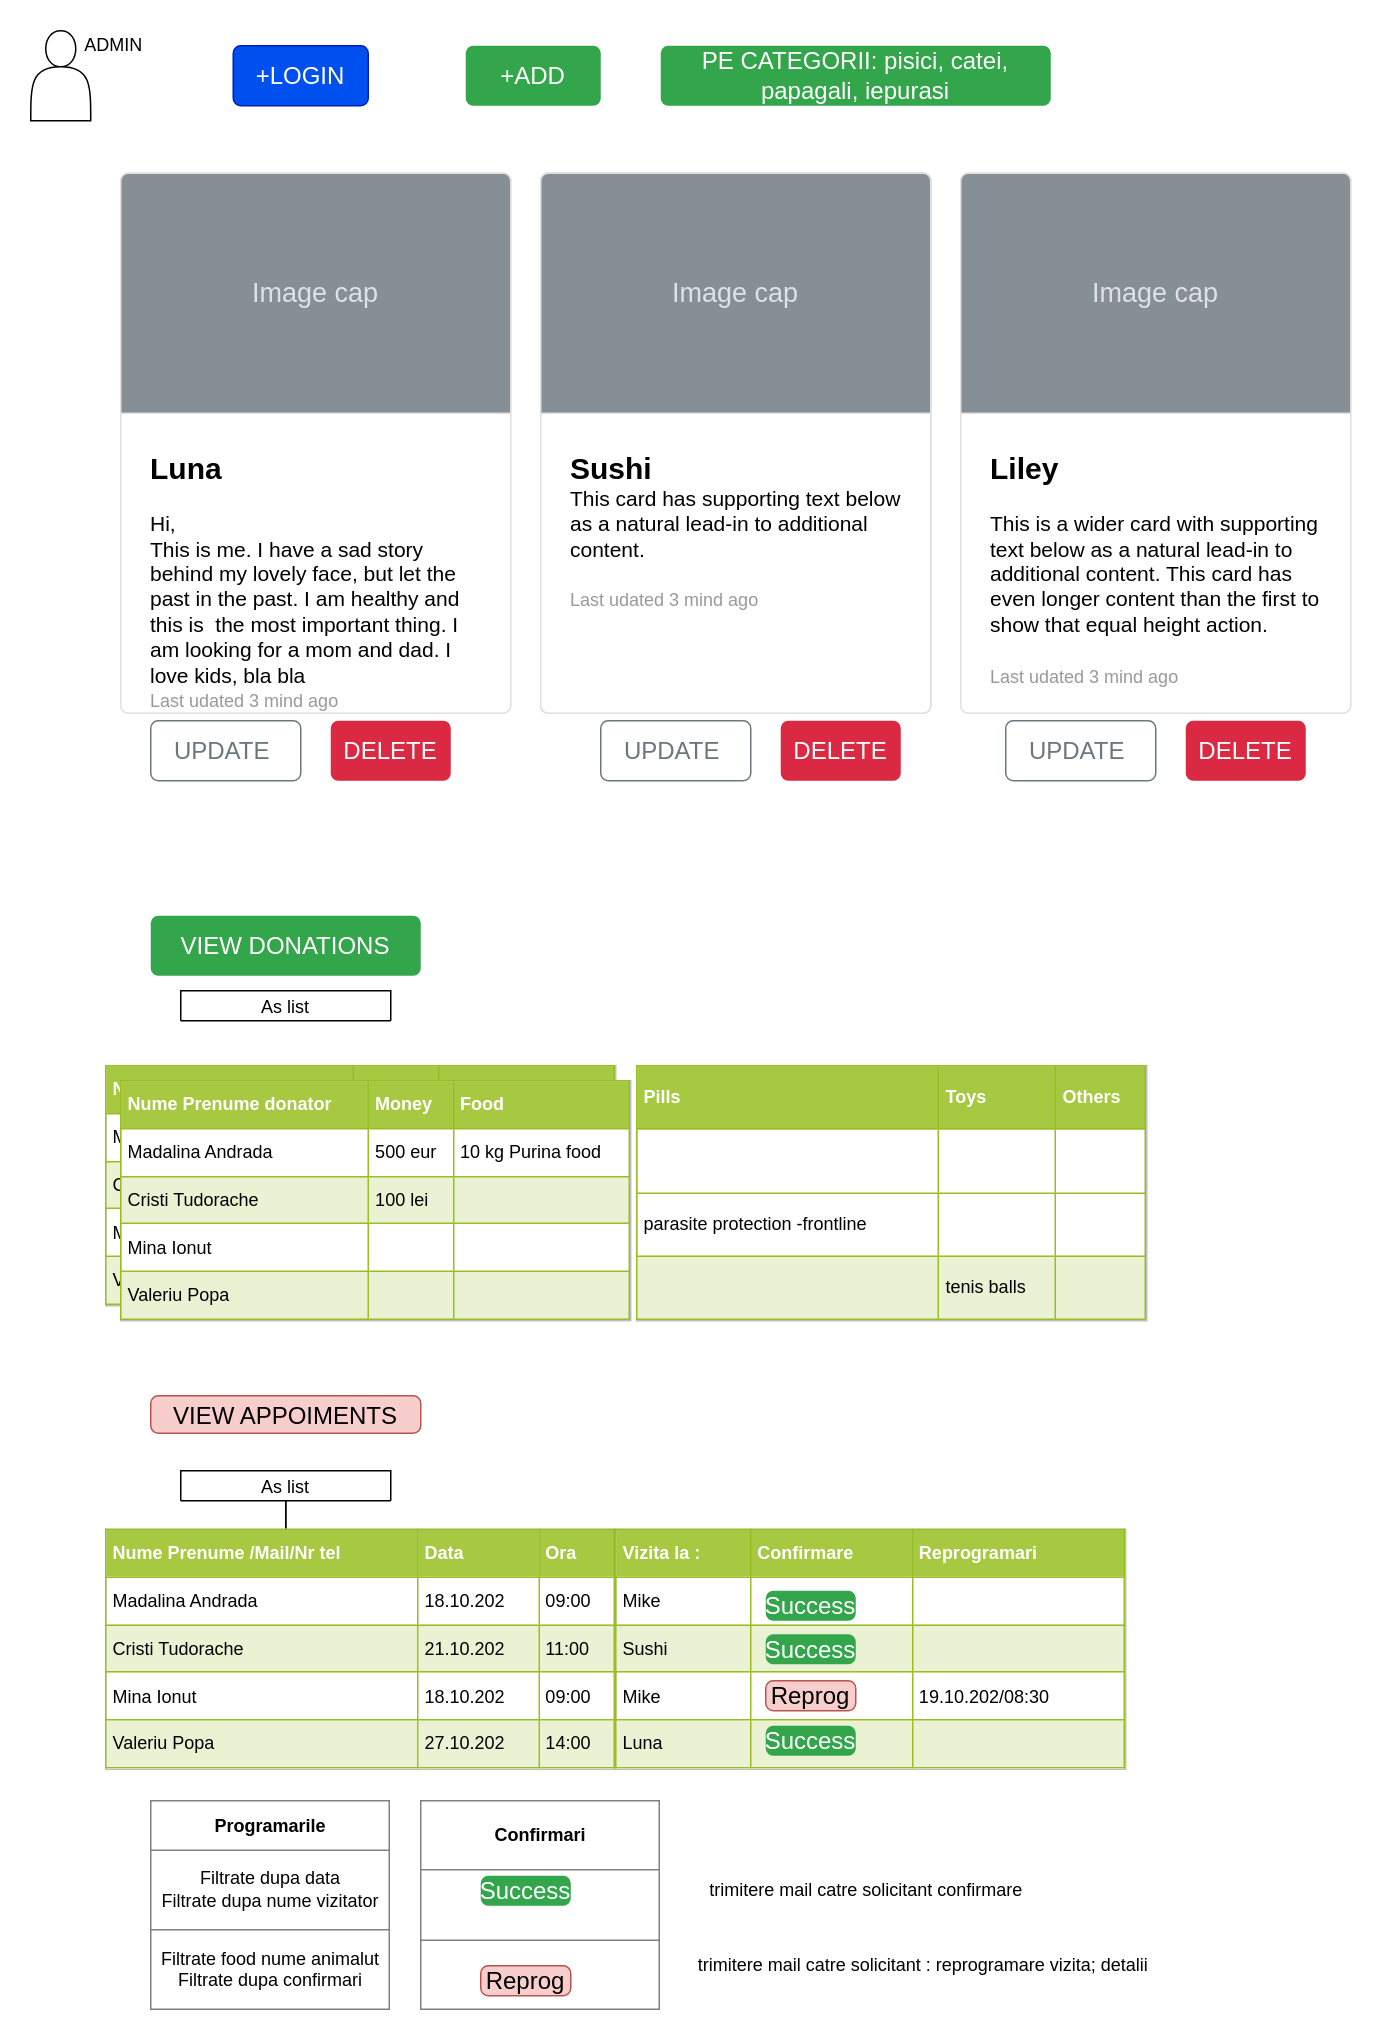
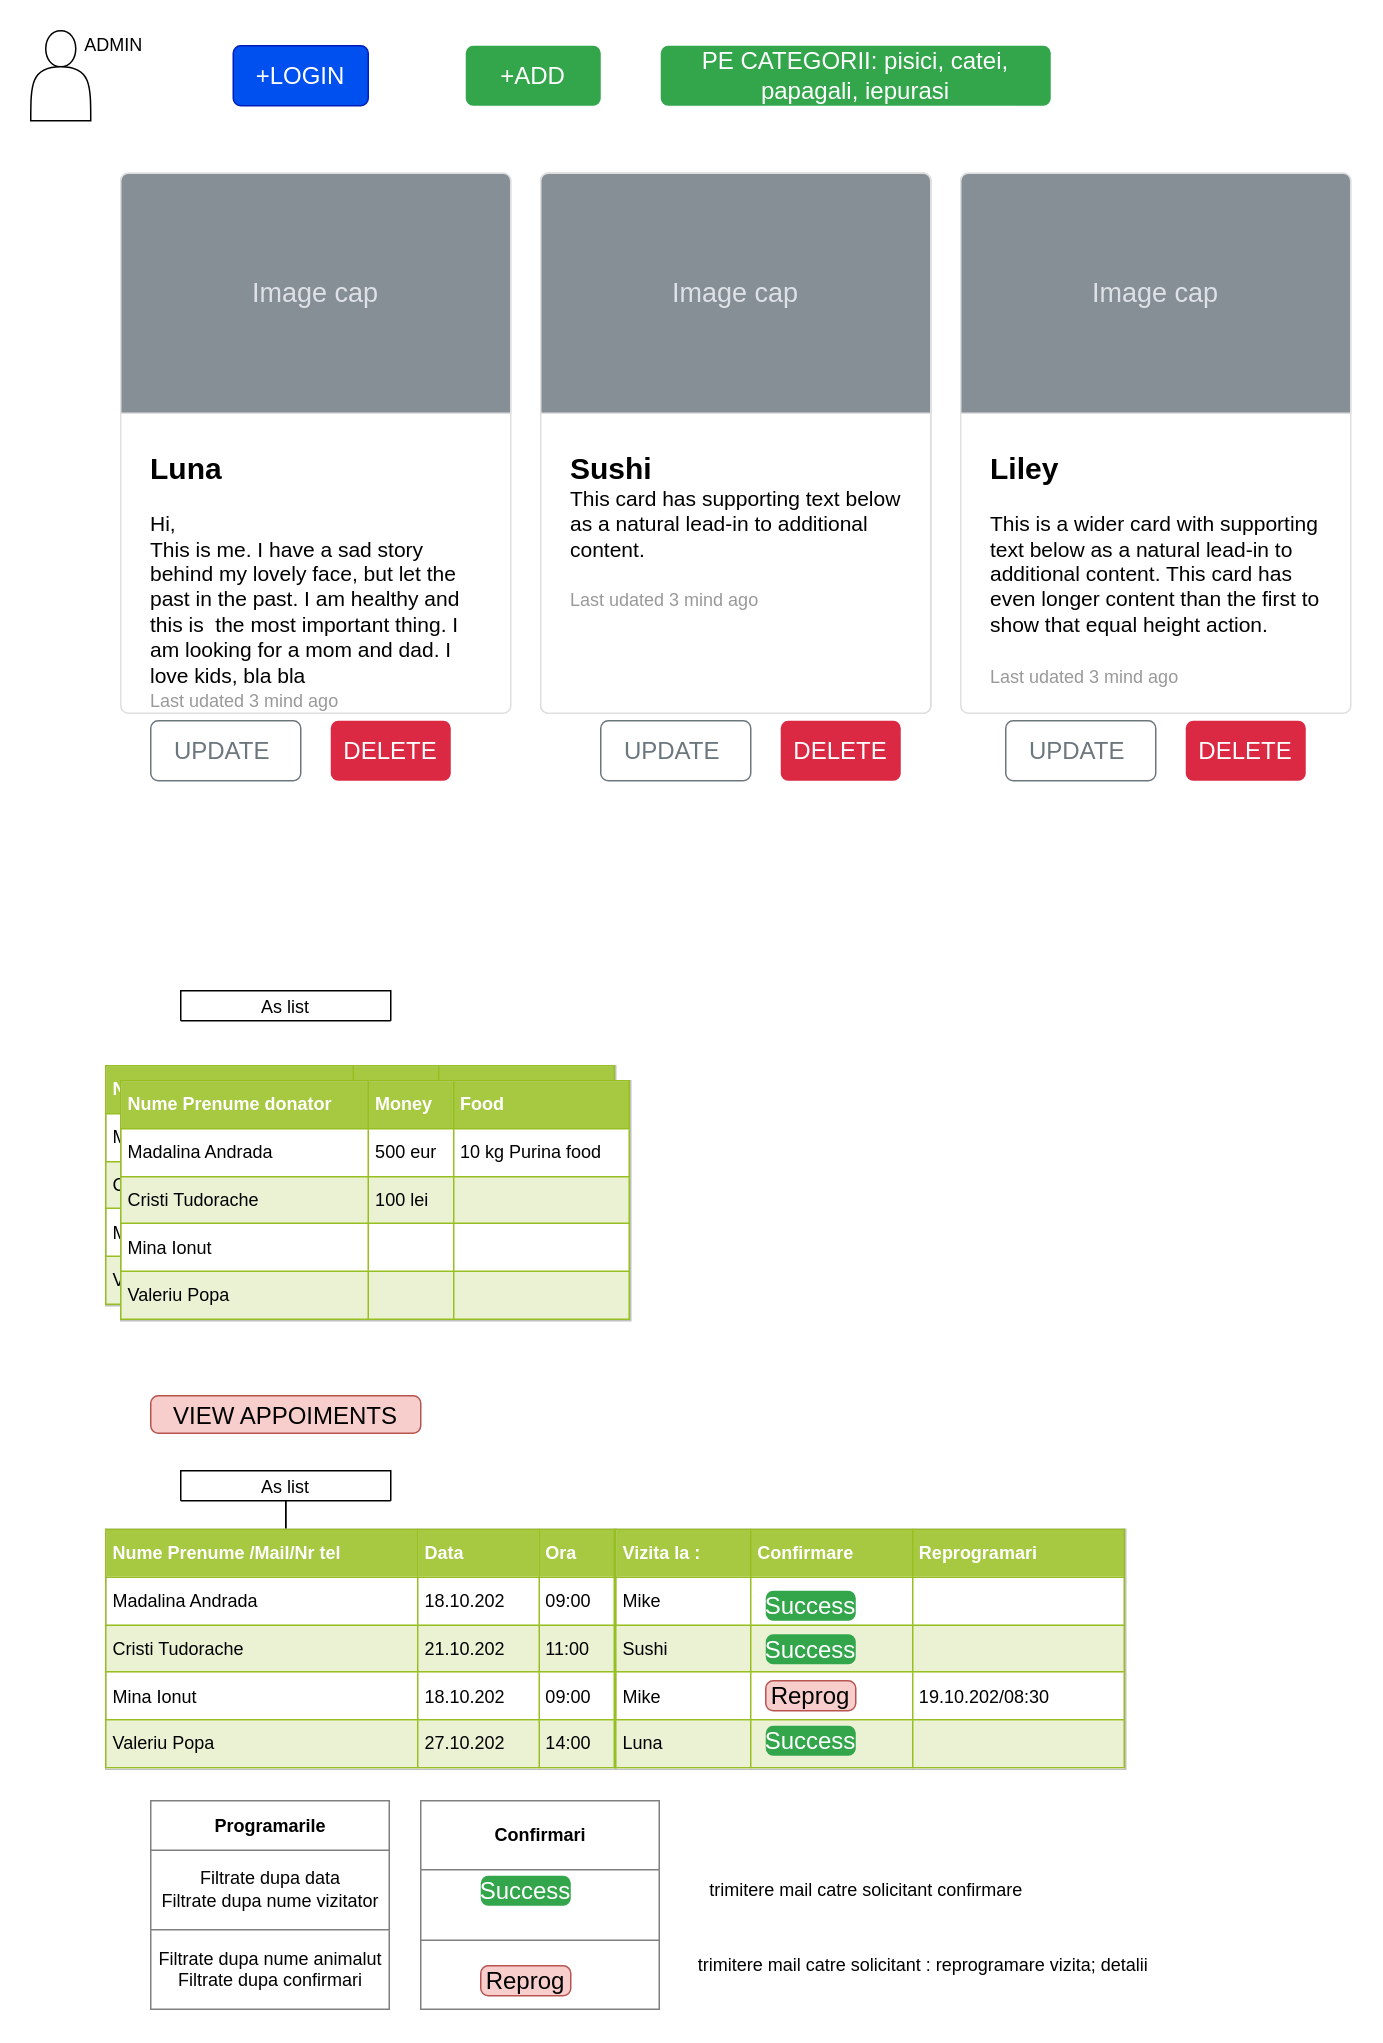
(286, 946) -> none
(892, 1193) -> none
(275, 1855) -> (275, 1855)
